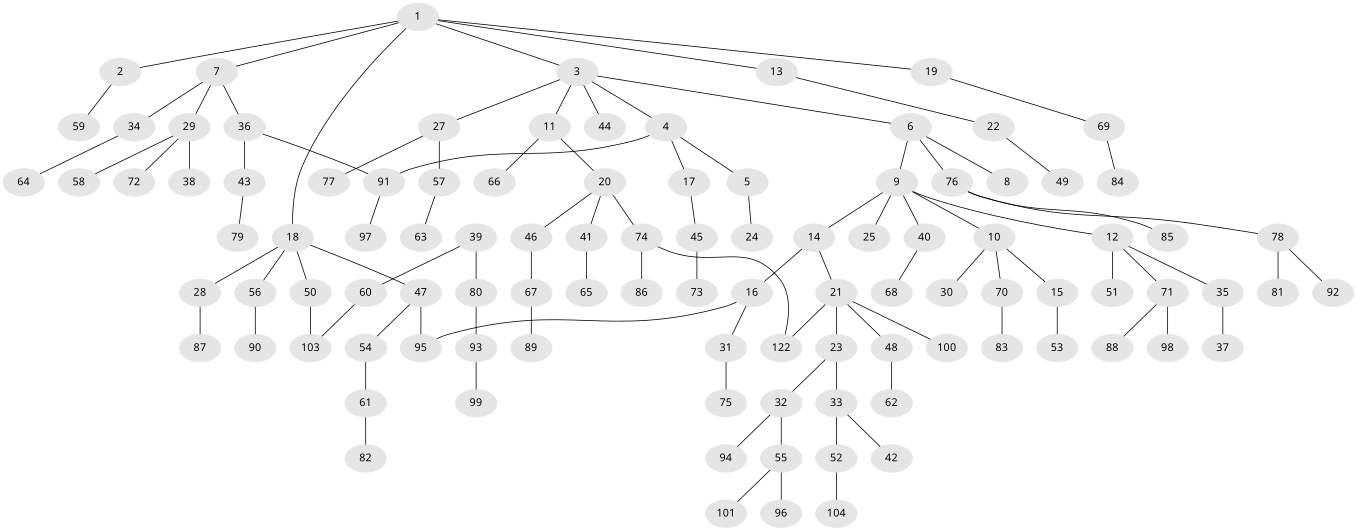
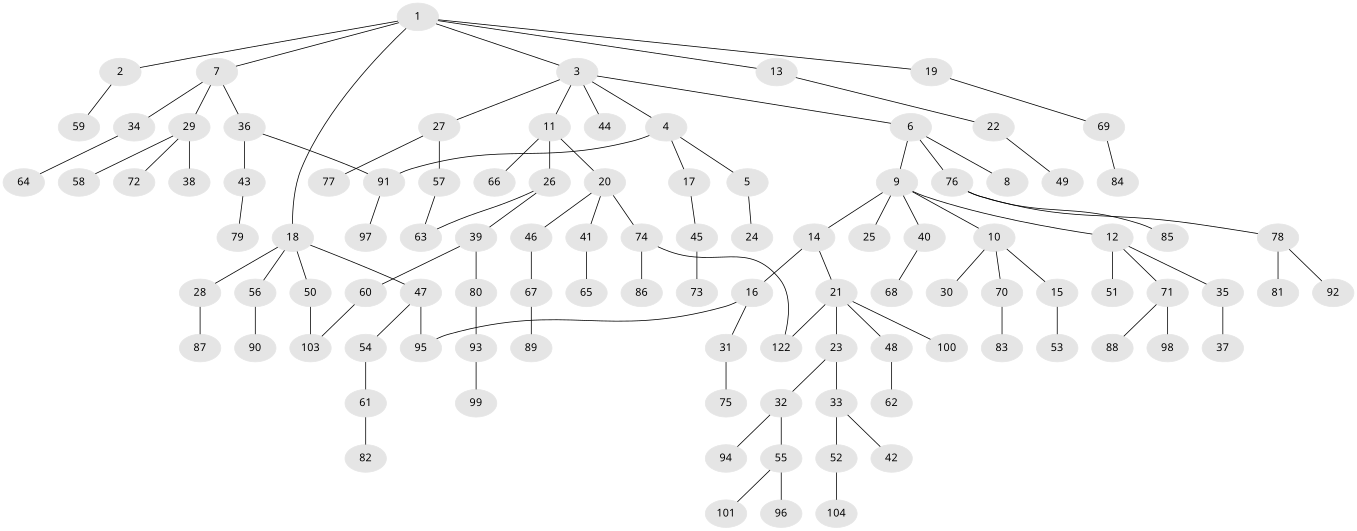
none -> (550, 182)
